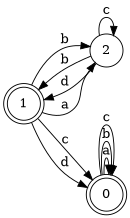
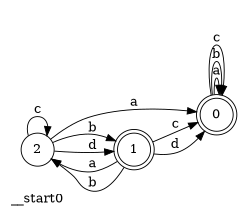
none -> (116, 111)
none -> (38, 199)
